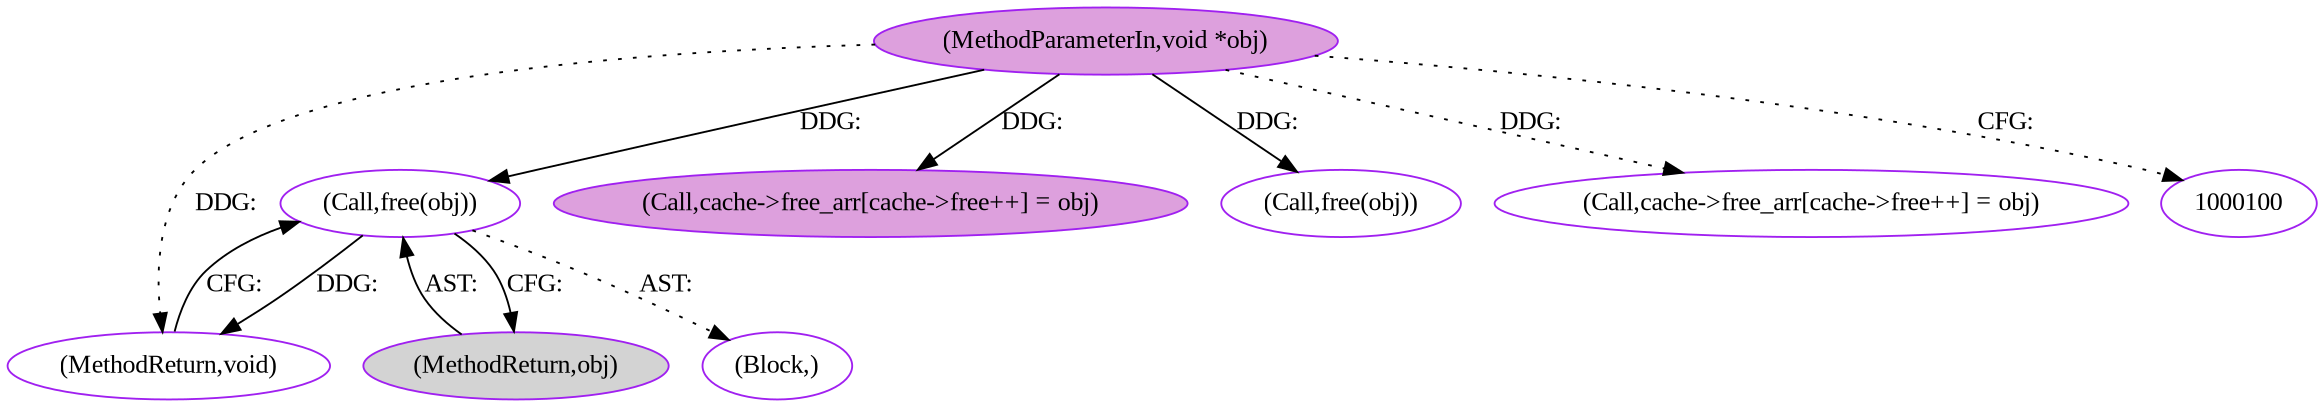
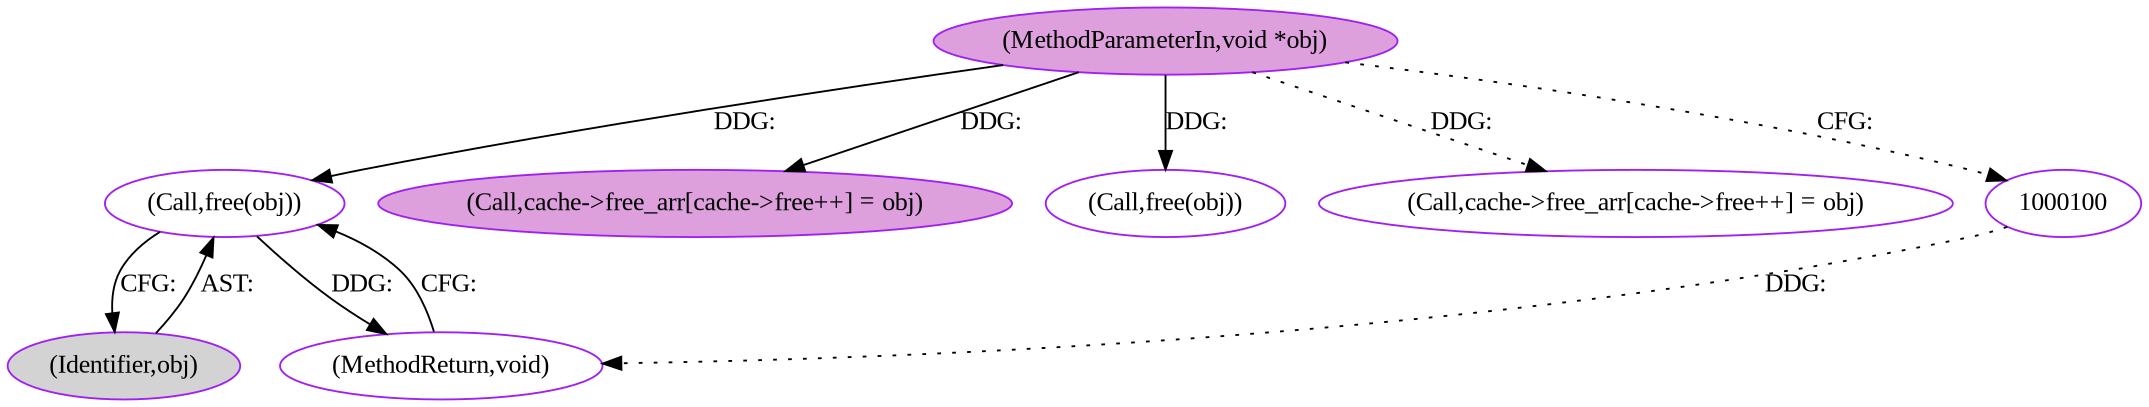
(451, 80) -> (1318, 328)
(516, 366) -> (124, 366)
(777, 366) -> none
